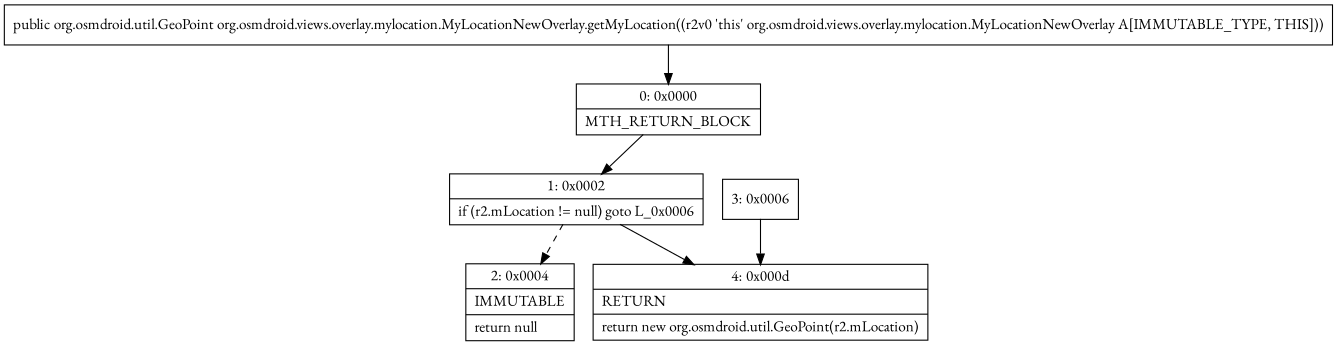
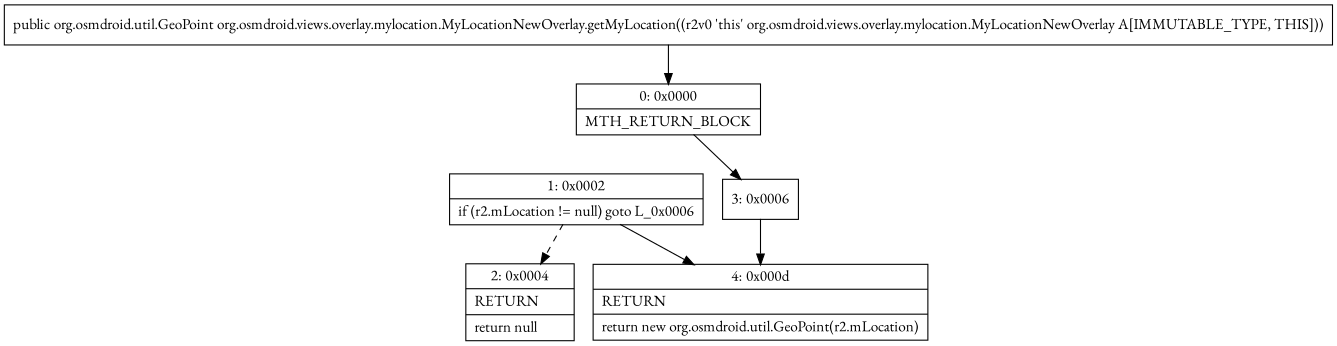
(626, 151) -> (713, 153)
(520, 301) -> (507, 301)
